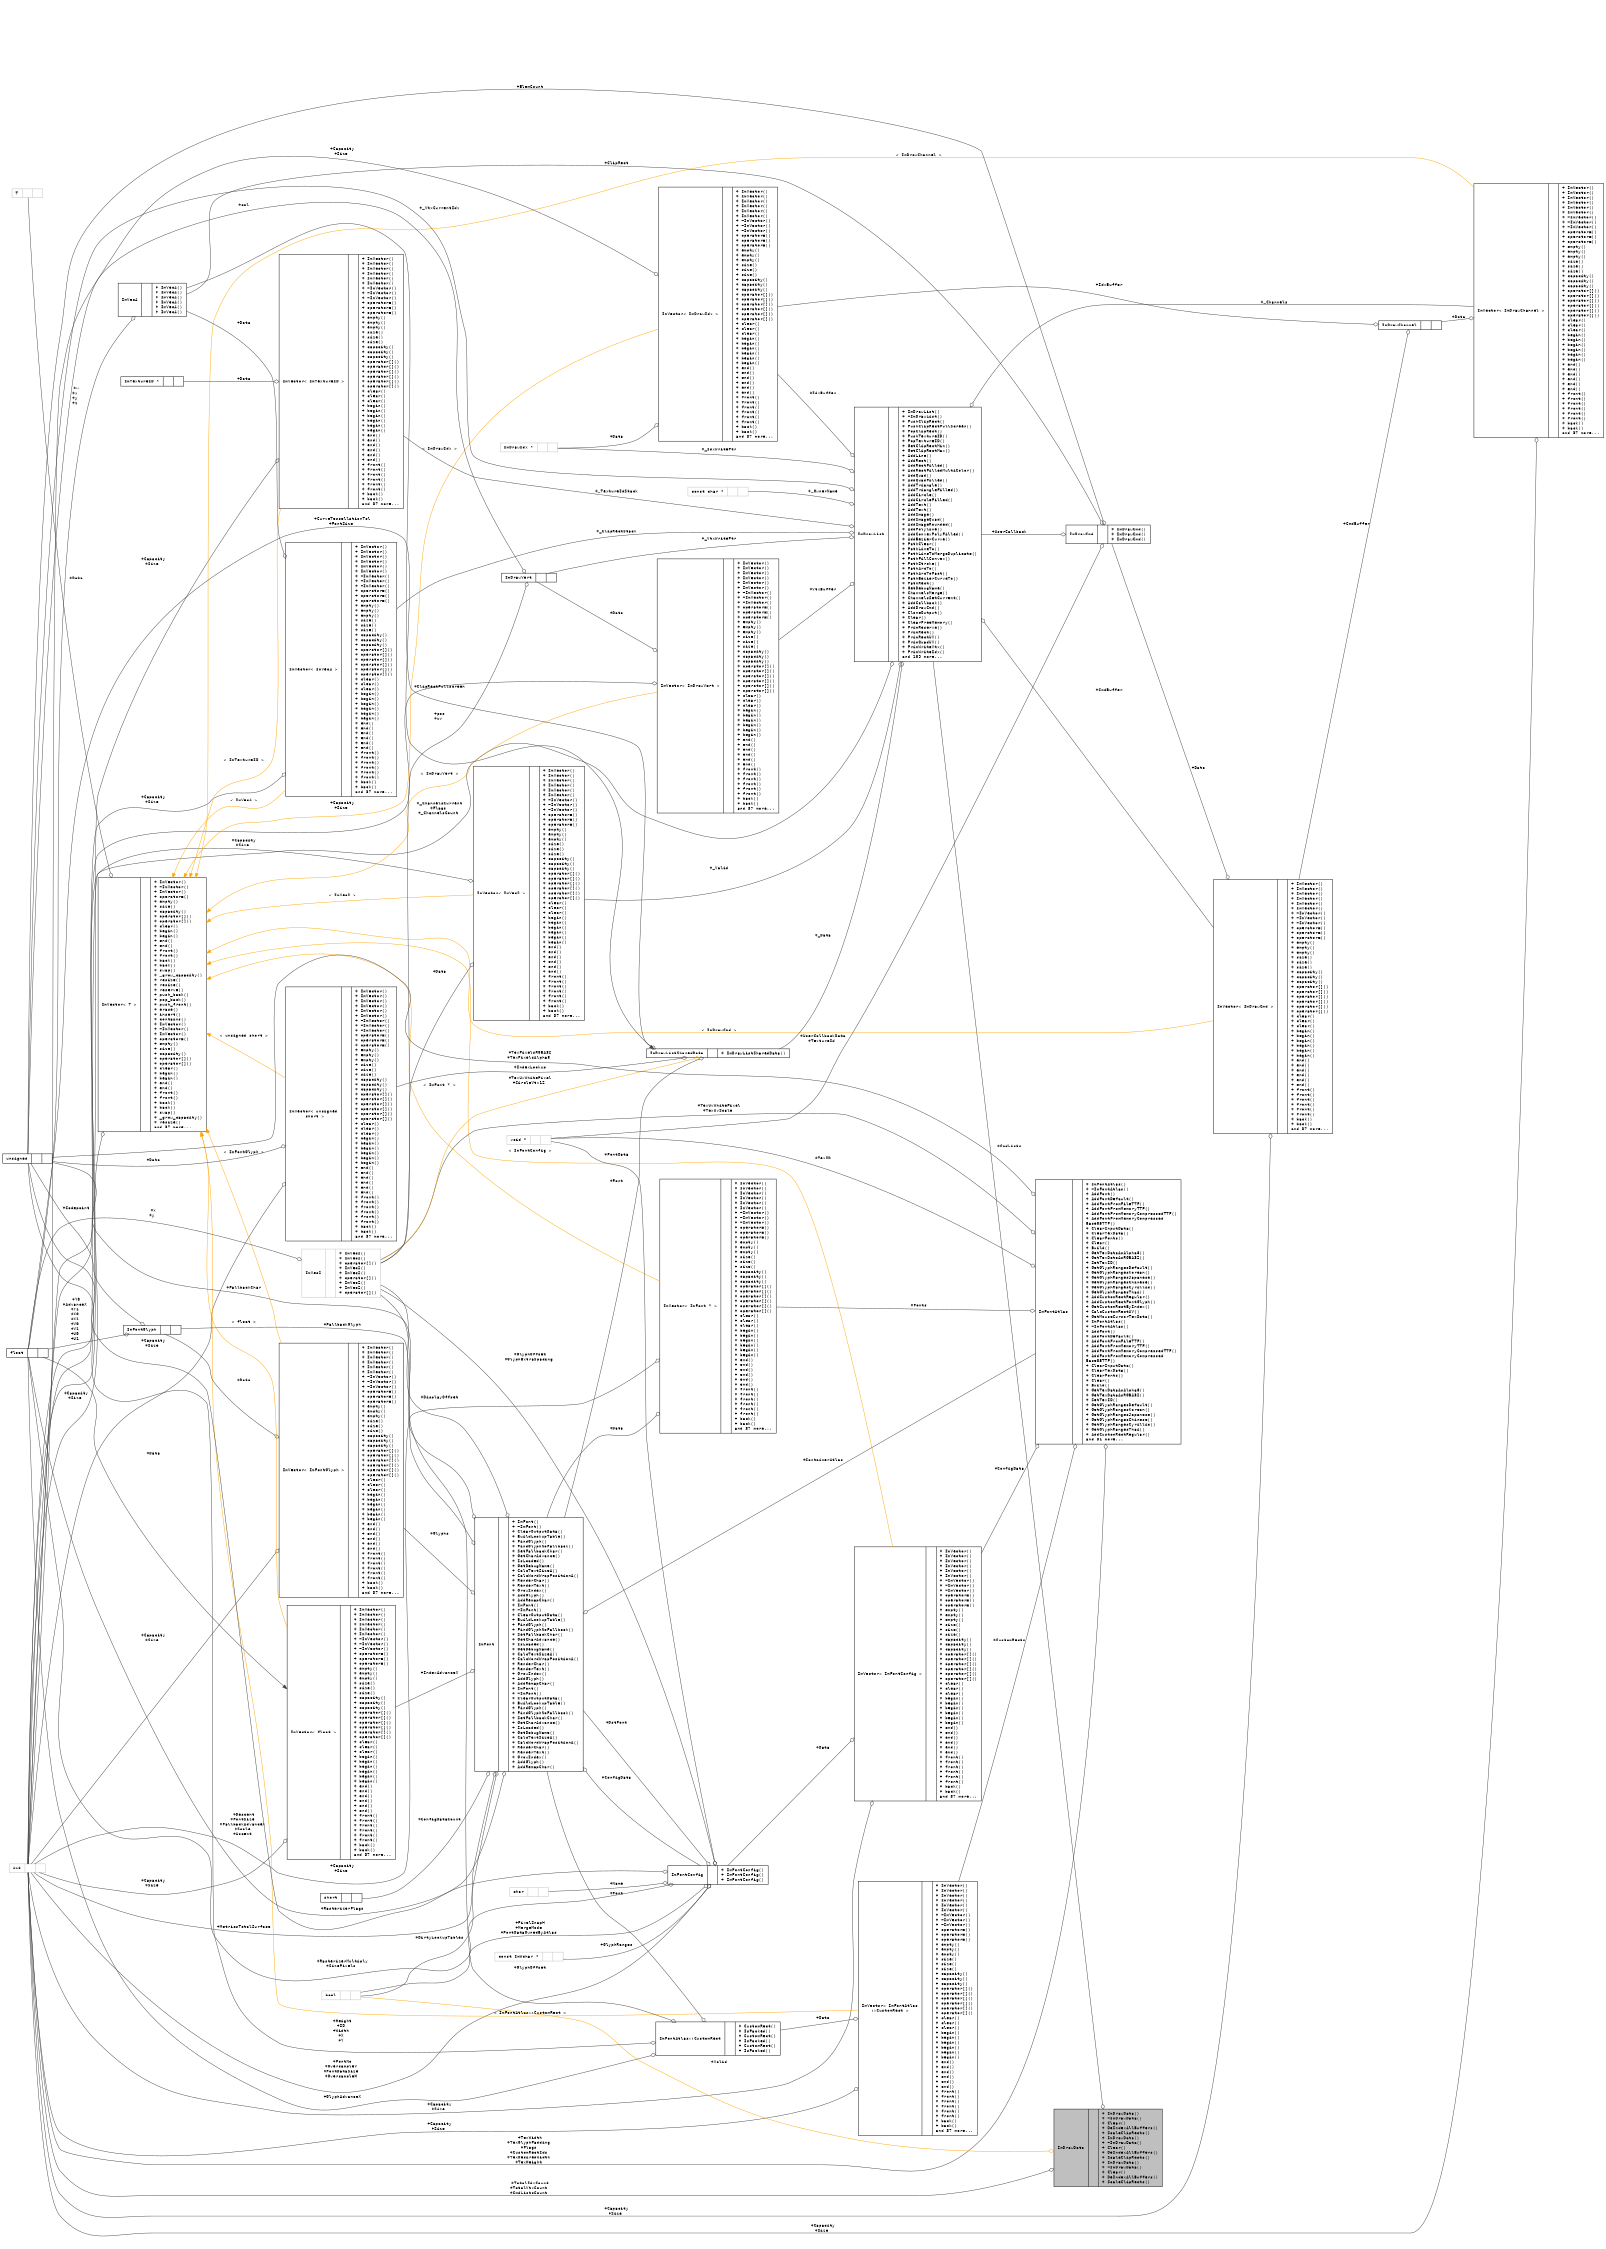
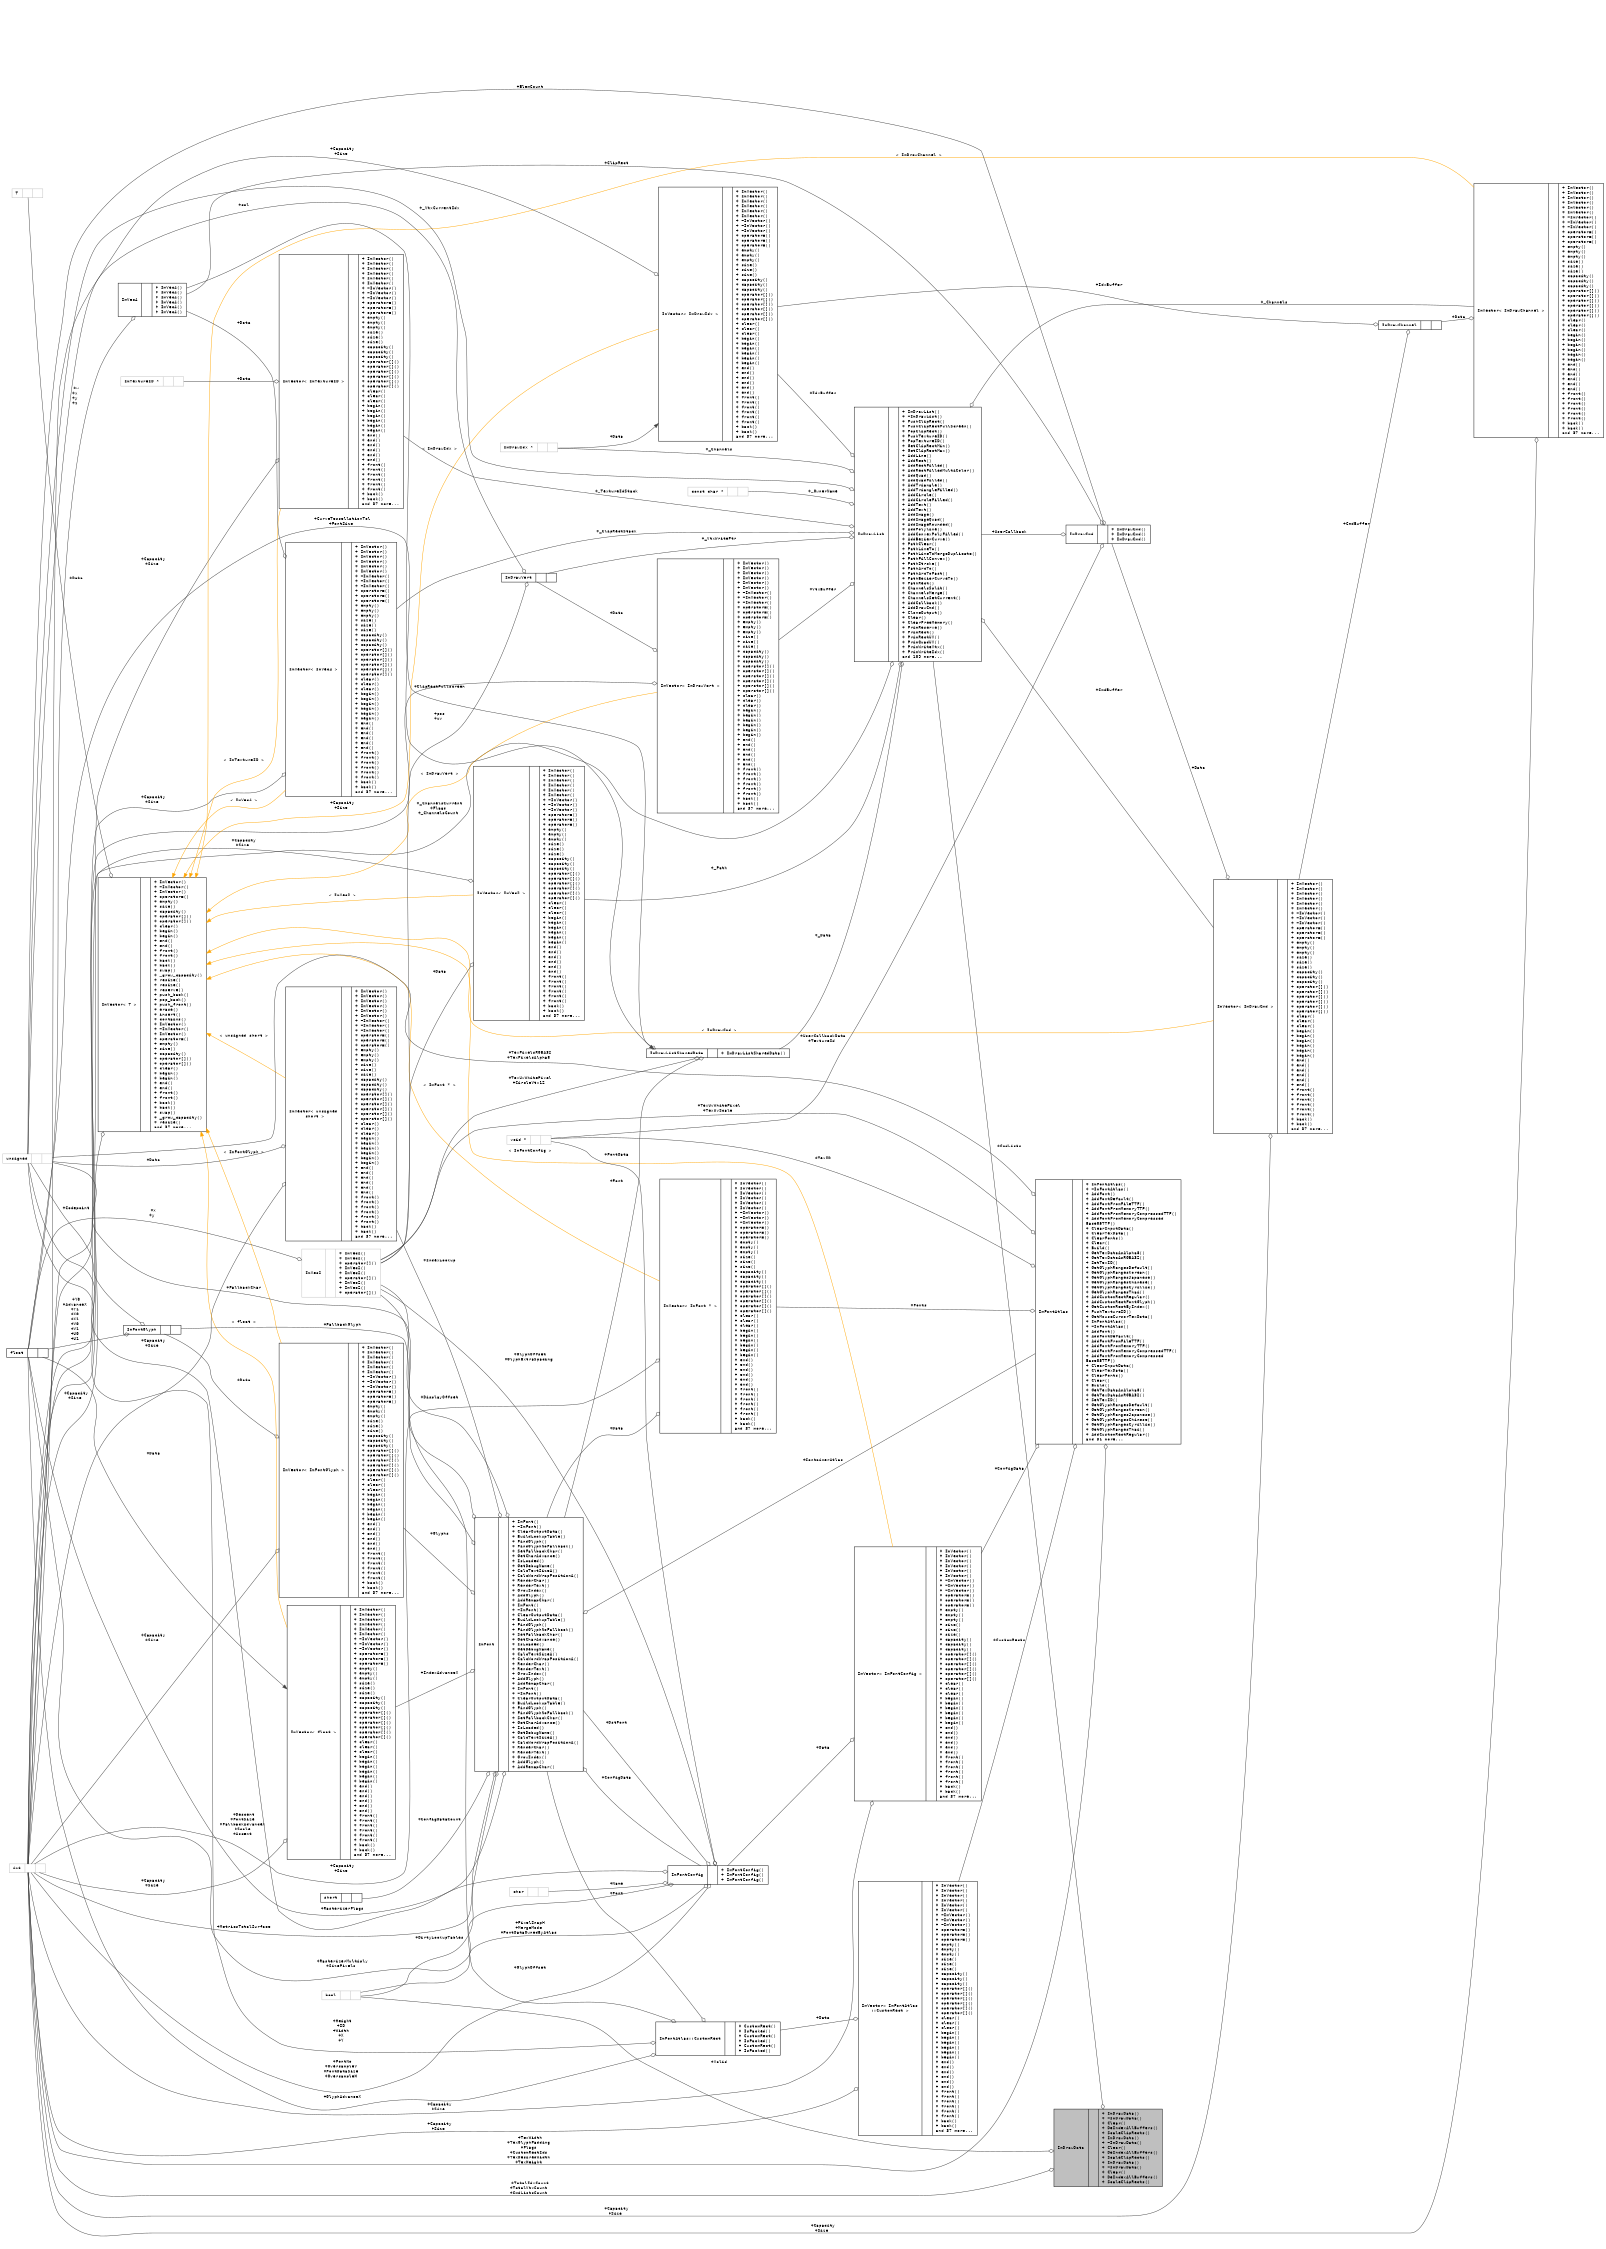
(152, 381) -> (152, 381)
(609, 446) -> (609, 446)
(718, 449) -> (718, 449)
(924, 588) -> (925, 588)
(718, 868) -> (718, 868)
(539, 1072) -> (457, 1368)
(498, 1108) -> (498, 1108)
(27, 1159) -> (27, 1159)
(1113, 1312) -> (1109, 1312)
(269, 1822) -> none
(529, 1957) -> none
(698, 2091) -> (698, 2091)
